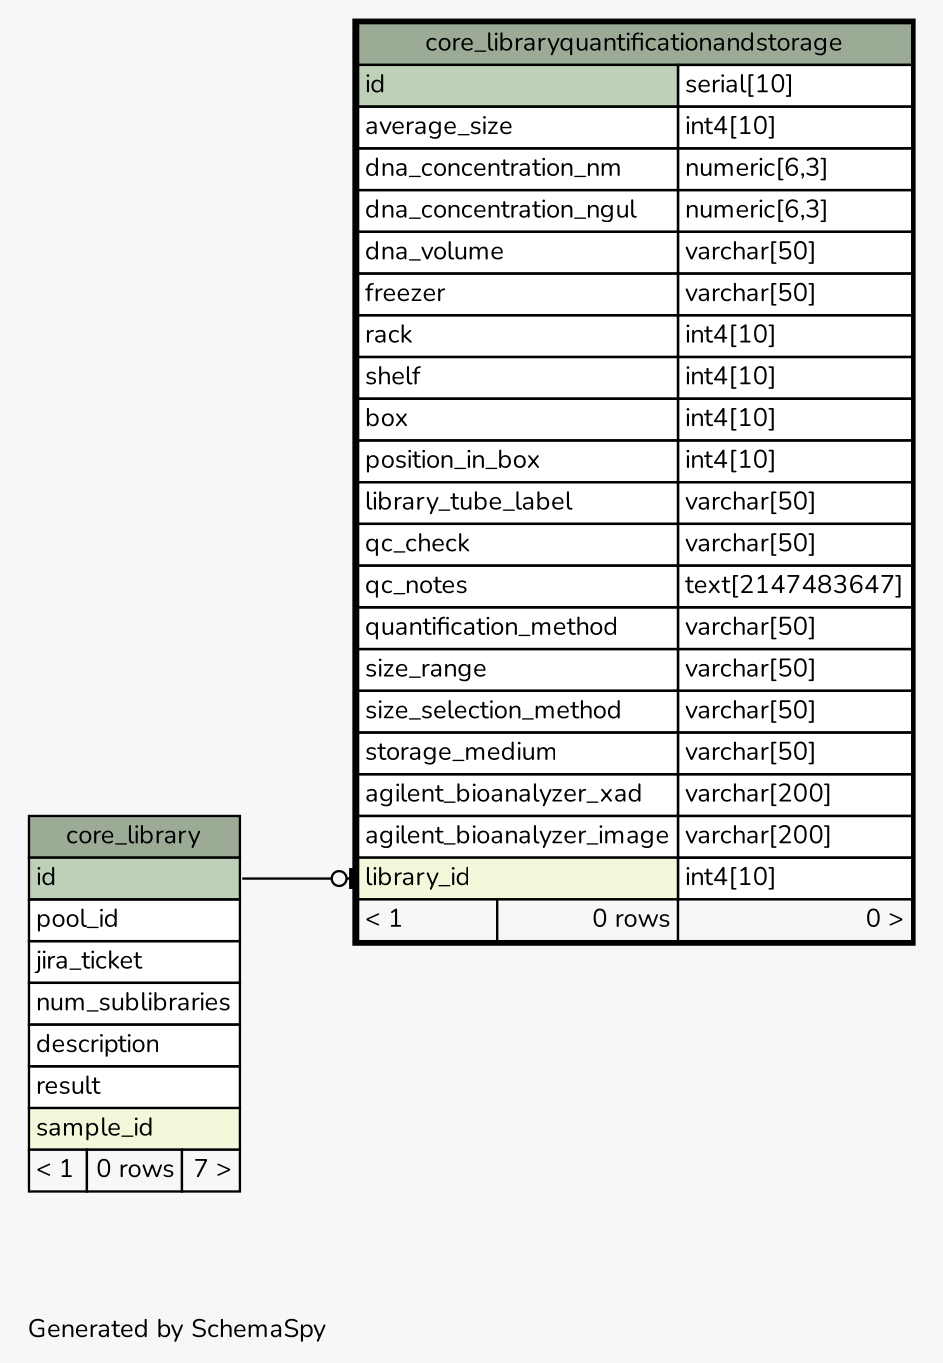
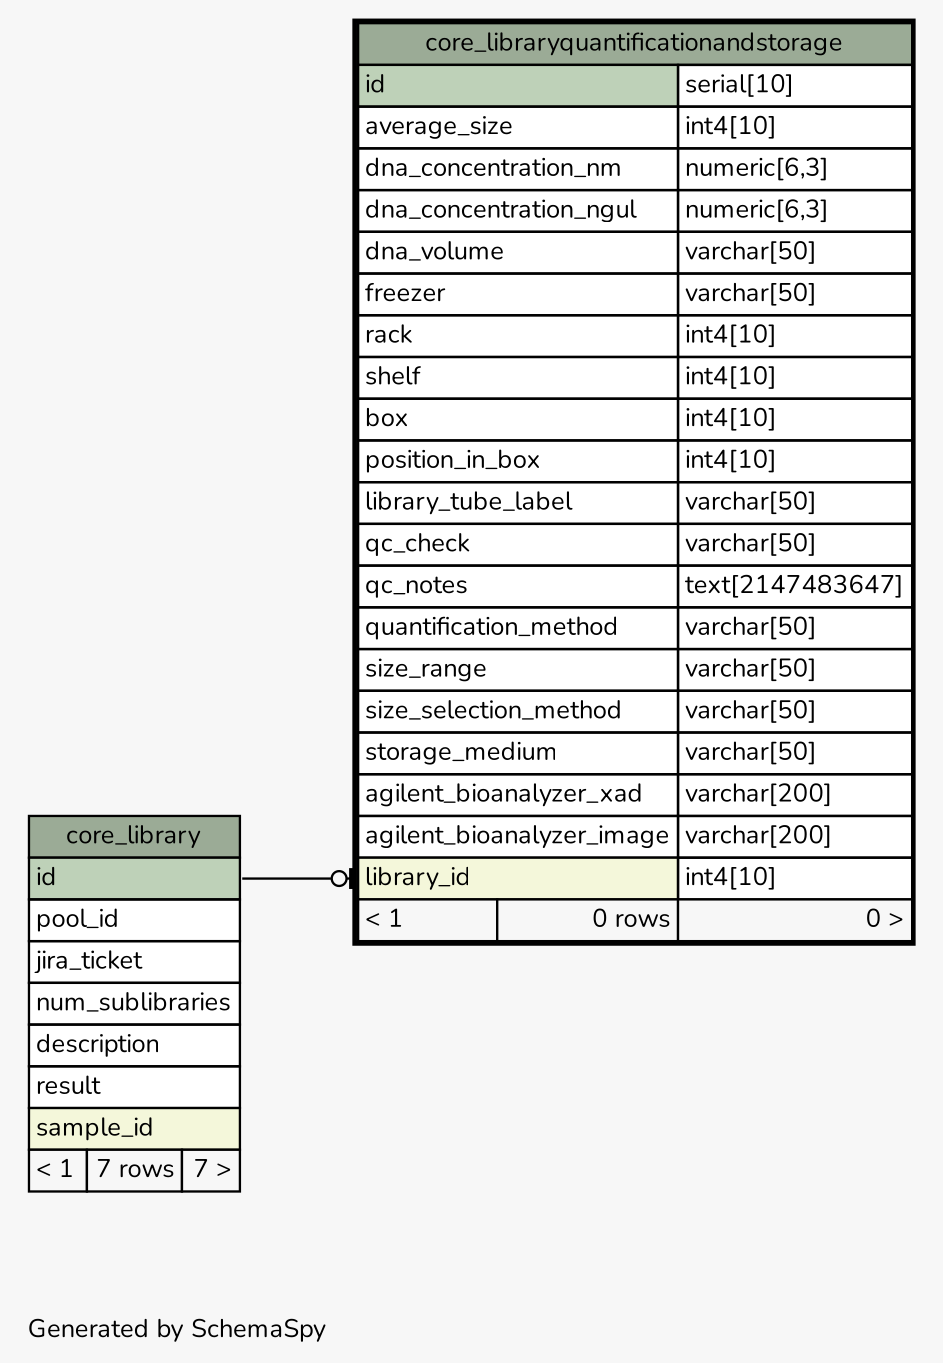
(136, 1169) -> (136, 1169)
